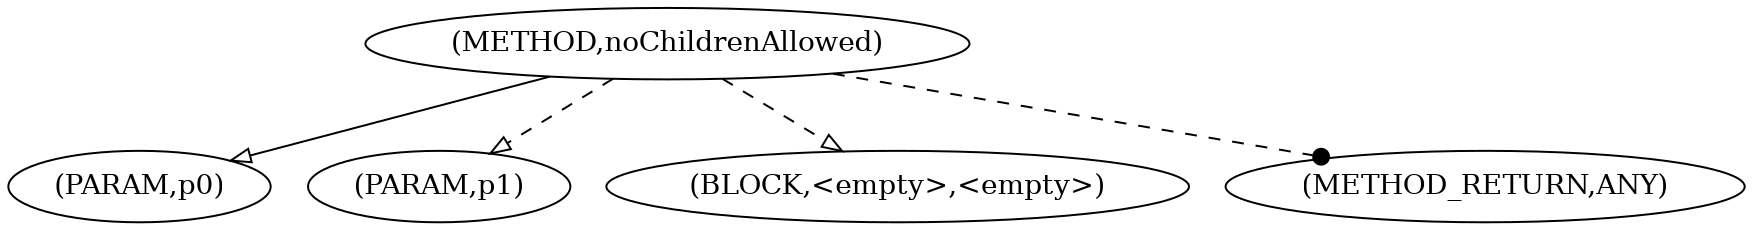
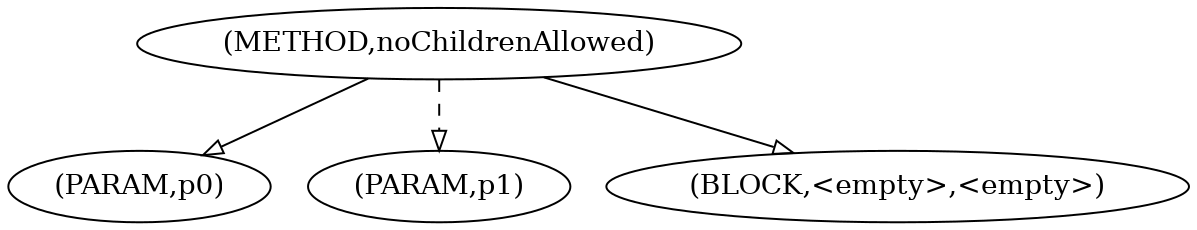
(774, 110) -> (659, 112)
(1485, 187) -> none
